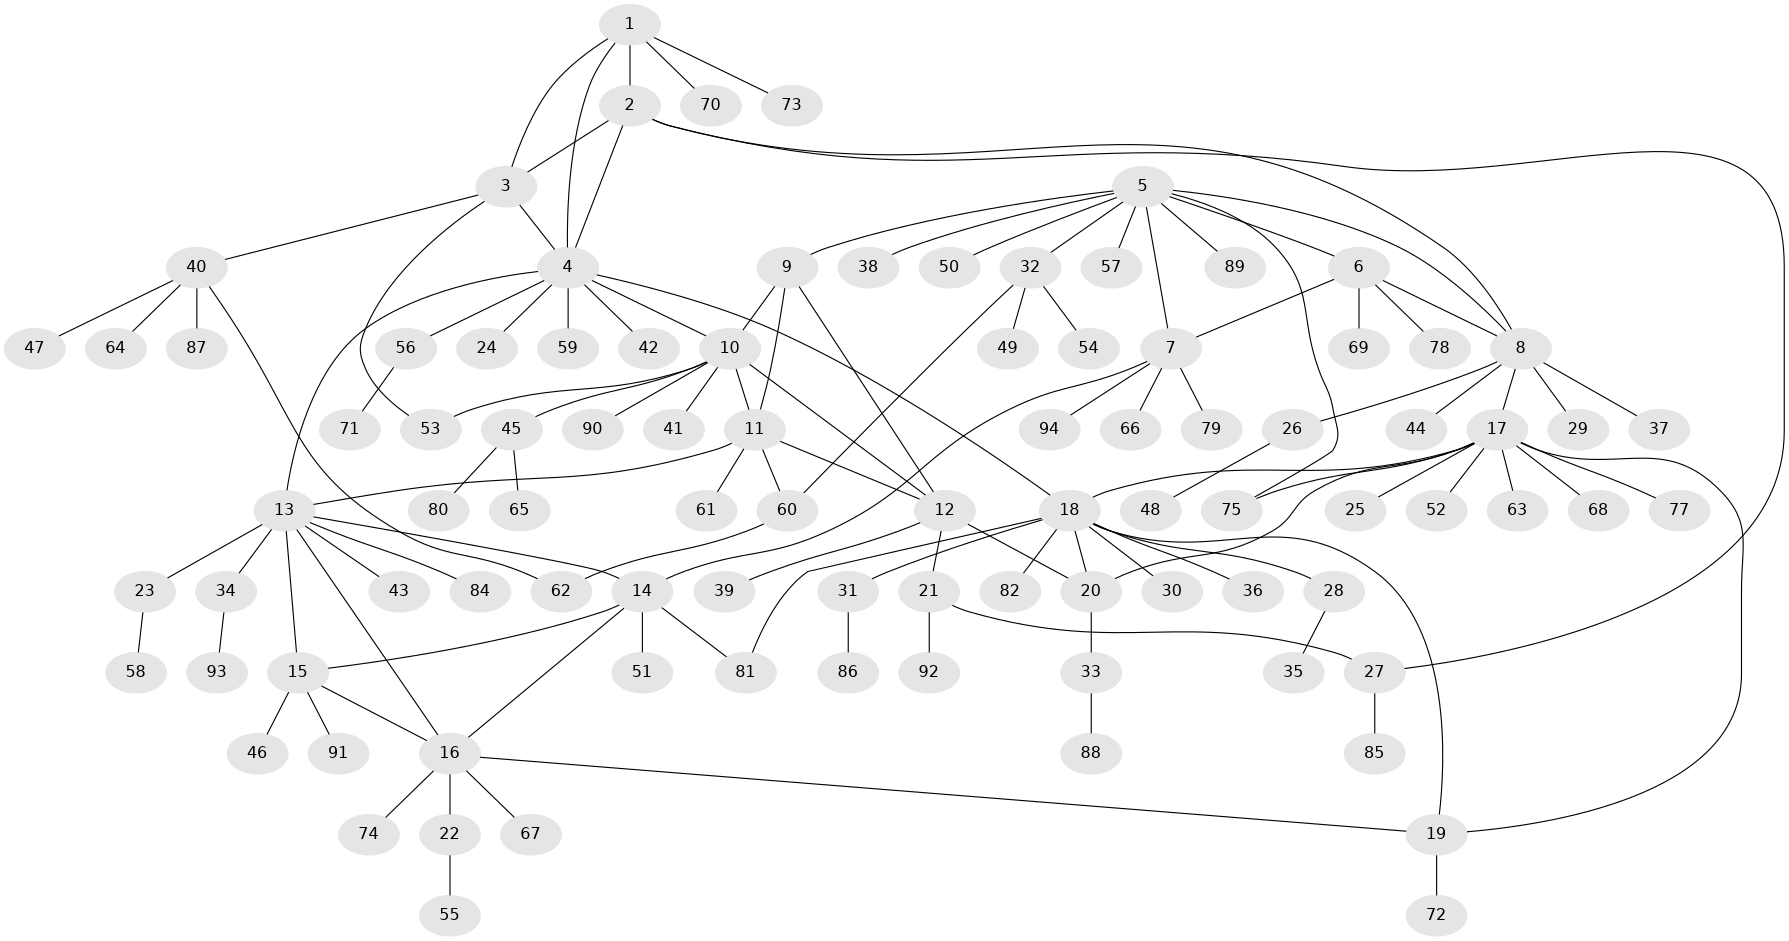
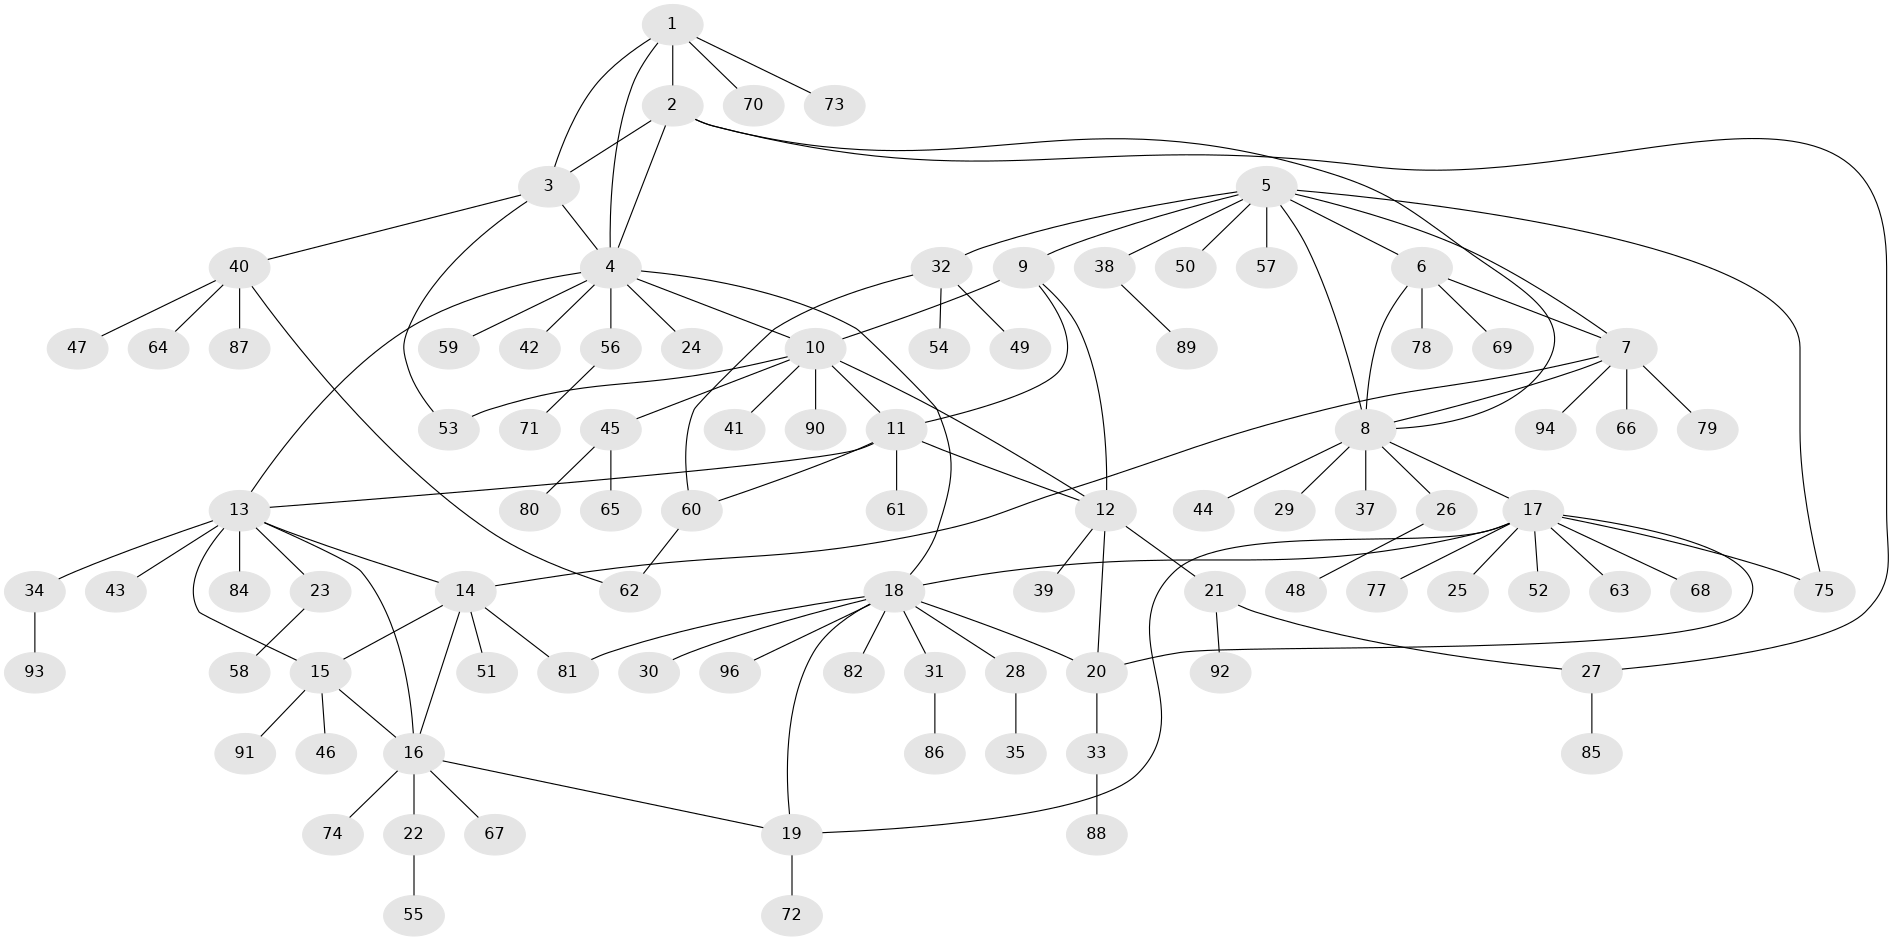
(1189, 227) -> (1146, 308)
none -> (1499, 394)
(1253, 592) -> (730, 673)
